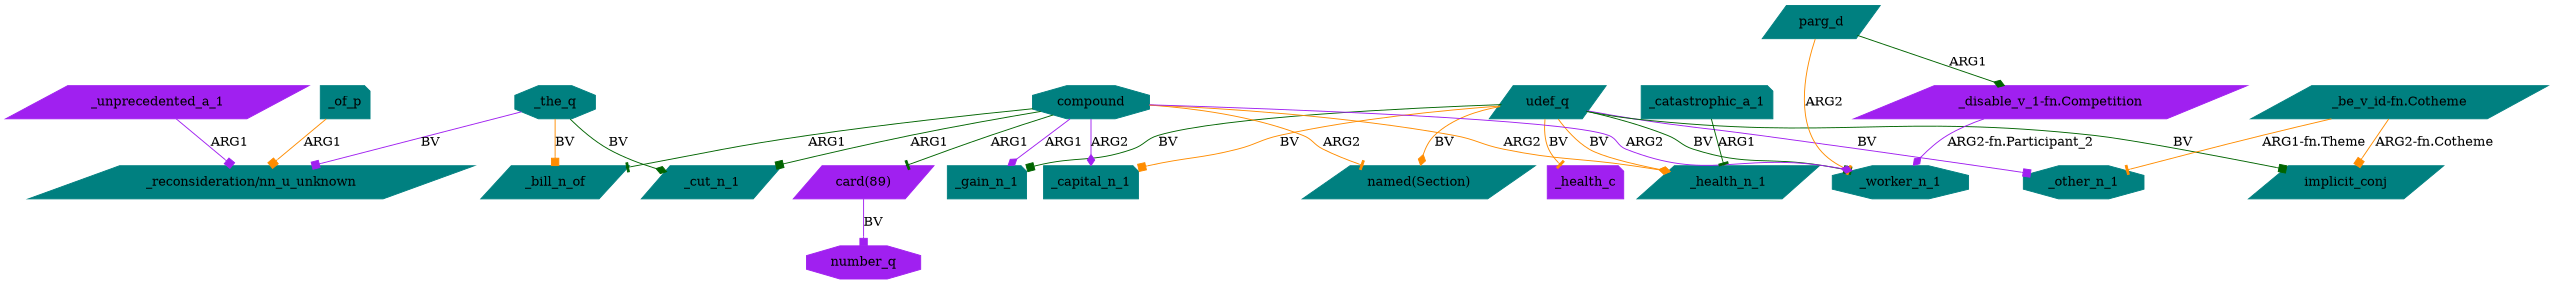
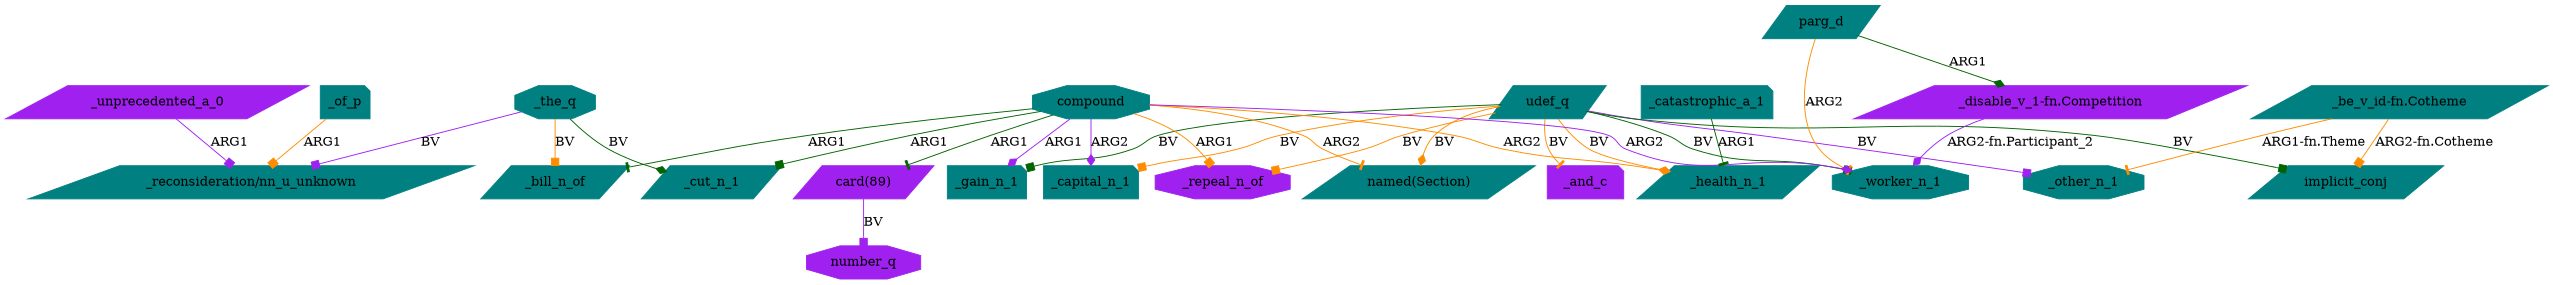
(157, 102) -> (157, 102)
none -> (1223, 182)
(1585, 182) -> (1585, 182)
